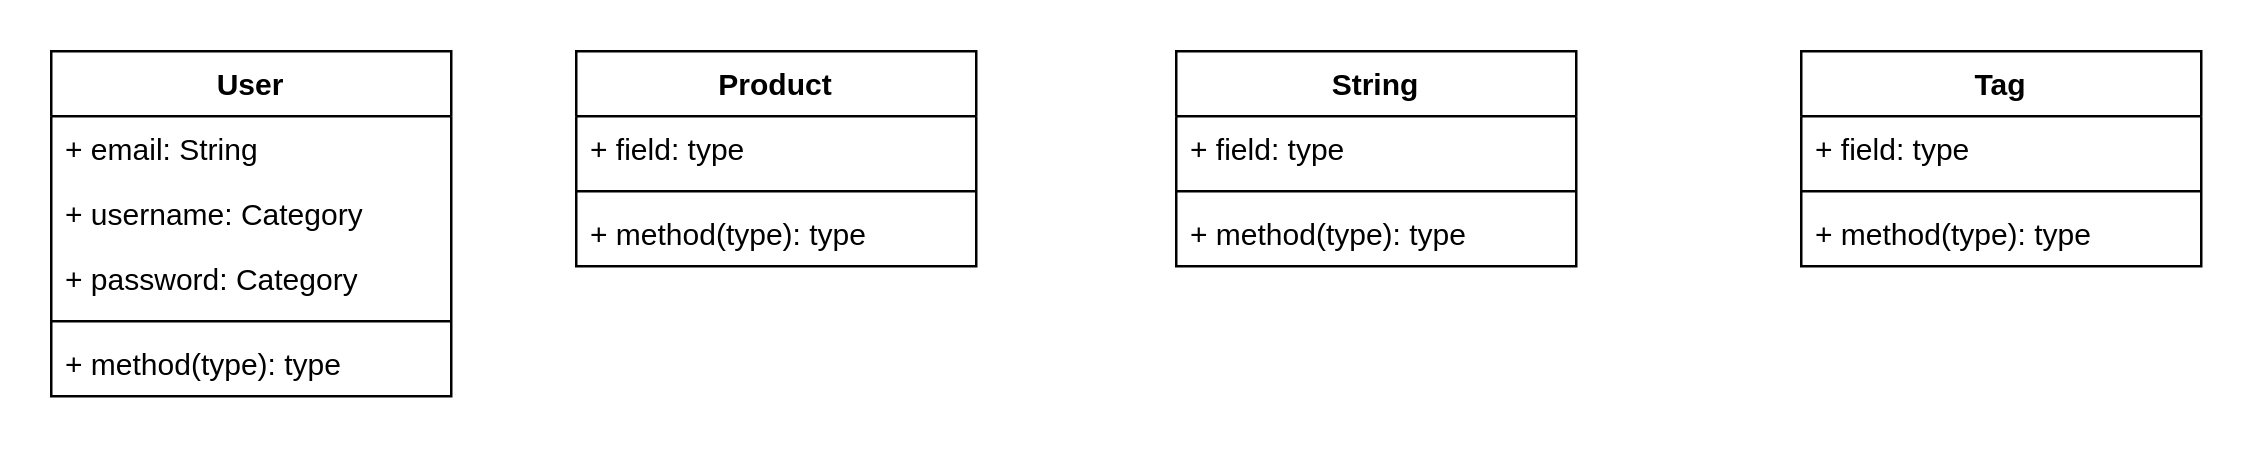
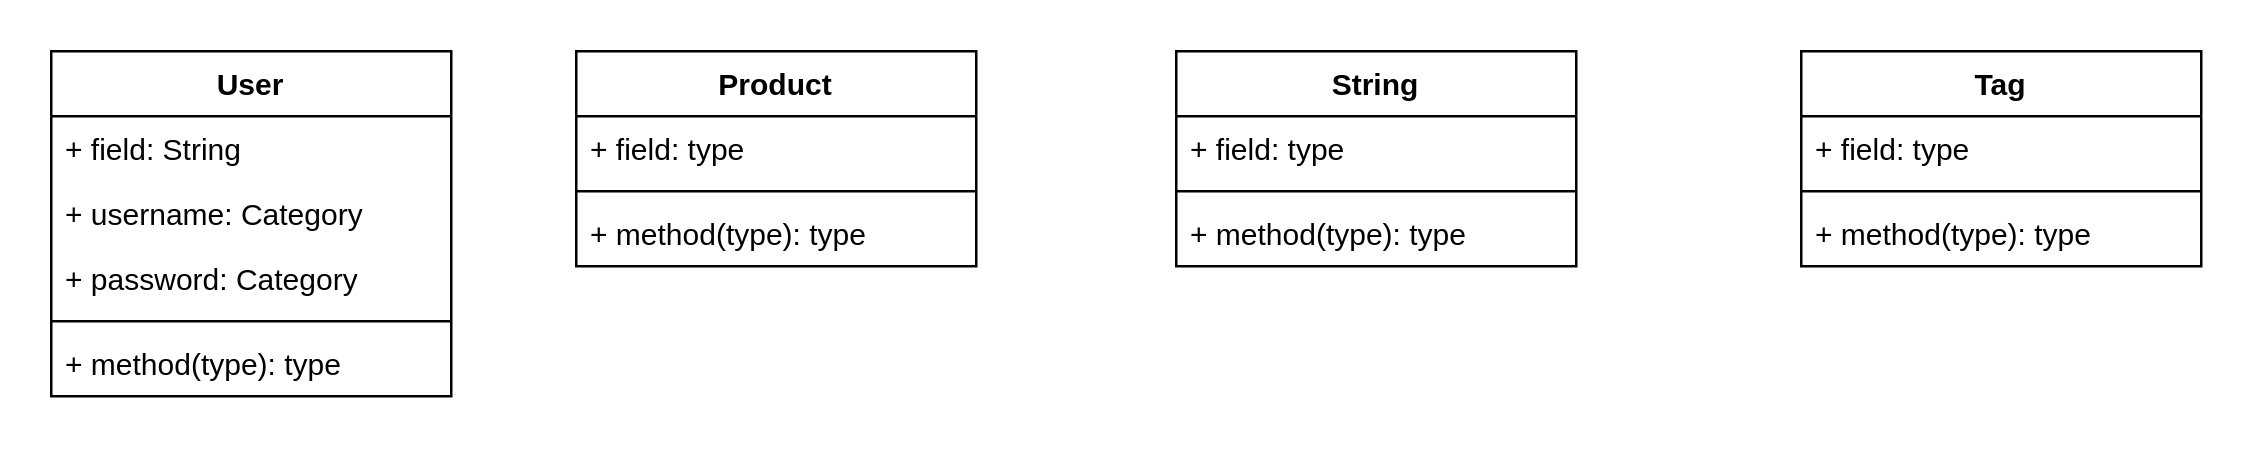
(169, 152) -> (169, 152)
